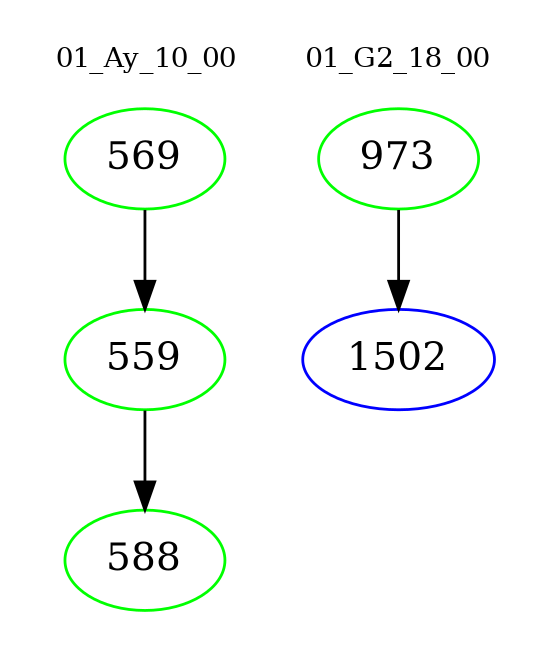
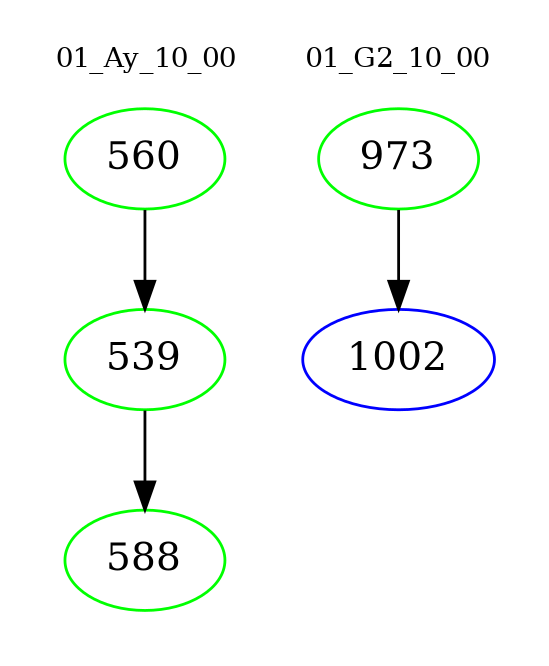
(399, 60) -> (399, 60)
(145, 159) -> (145, 159)
(145, 360) -> (145, 360)
(399, 360) -> (399, 360)
